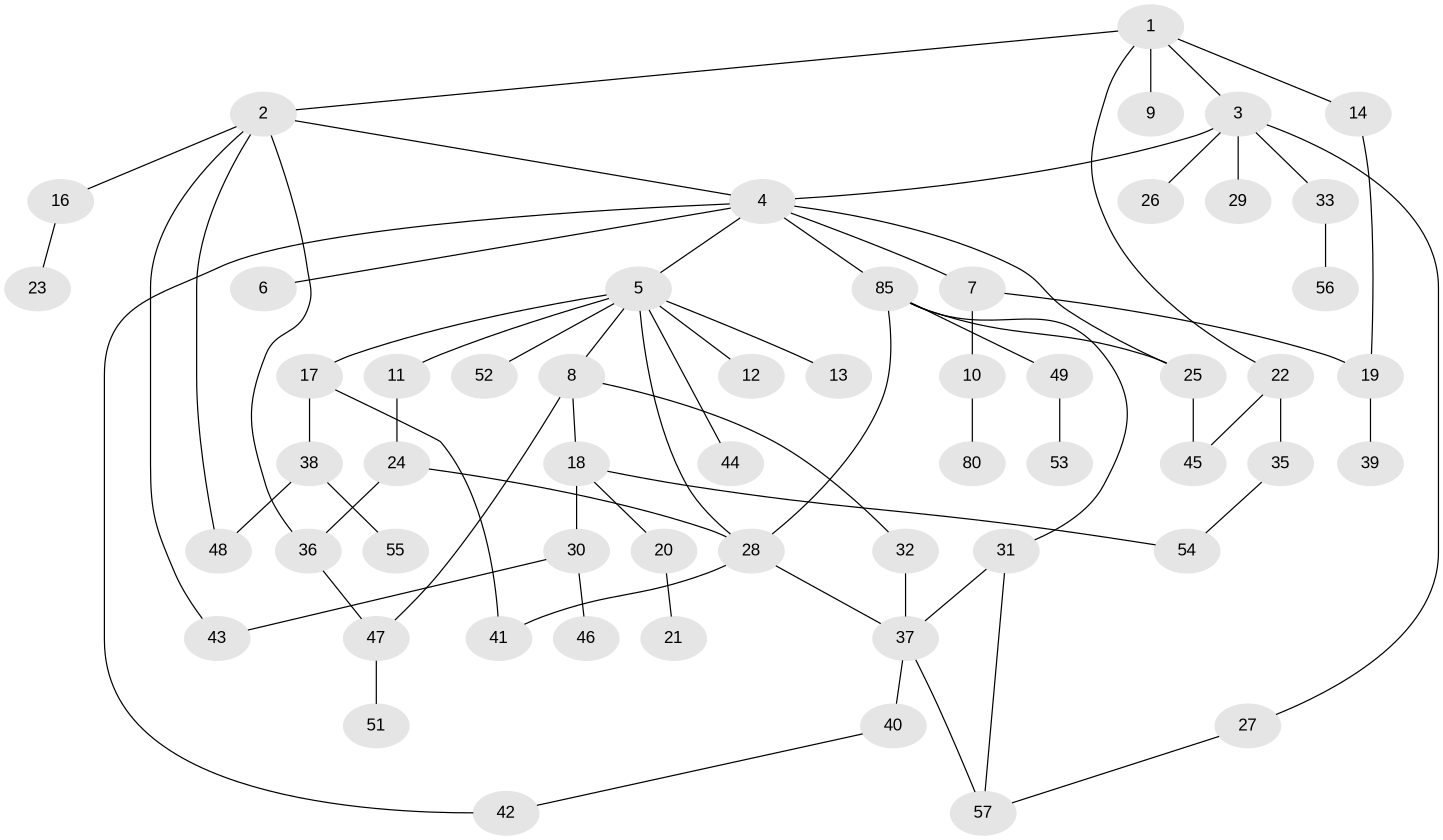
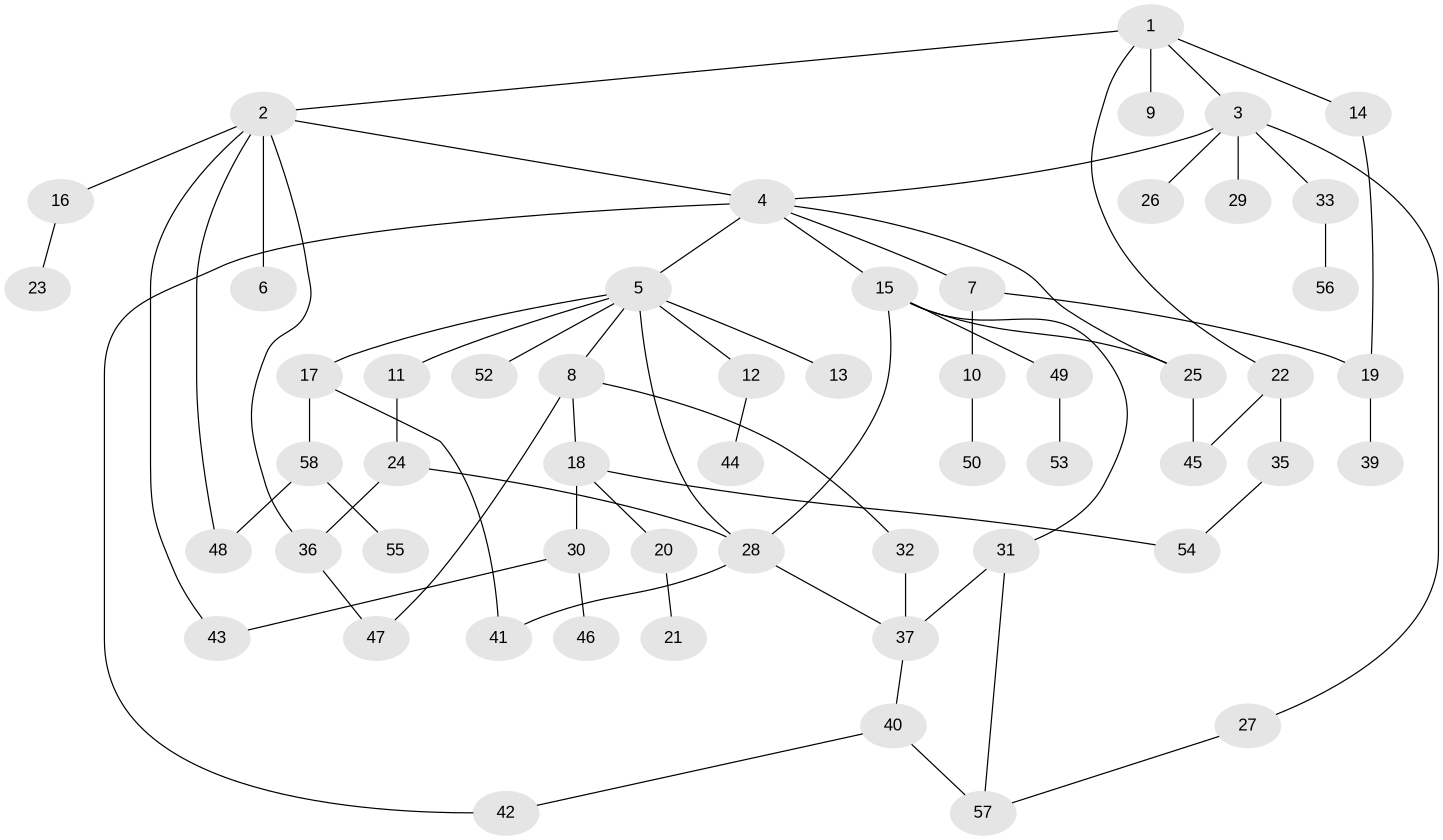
(513, 245) -> (263, 201)
(885, 289) -> (885, 289)
(685, 376) -> (742, 418)
(310, 464) -> (310, 464)
(972, 464) -> (972, 464)
(947, 725) -> (938, 770)
(376, 726) -> none
